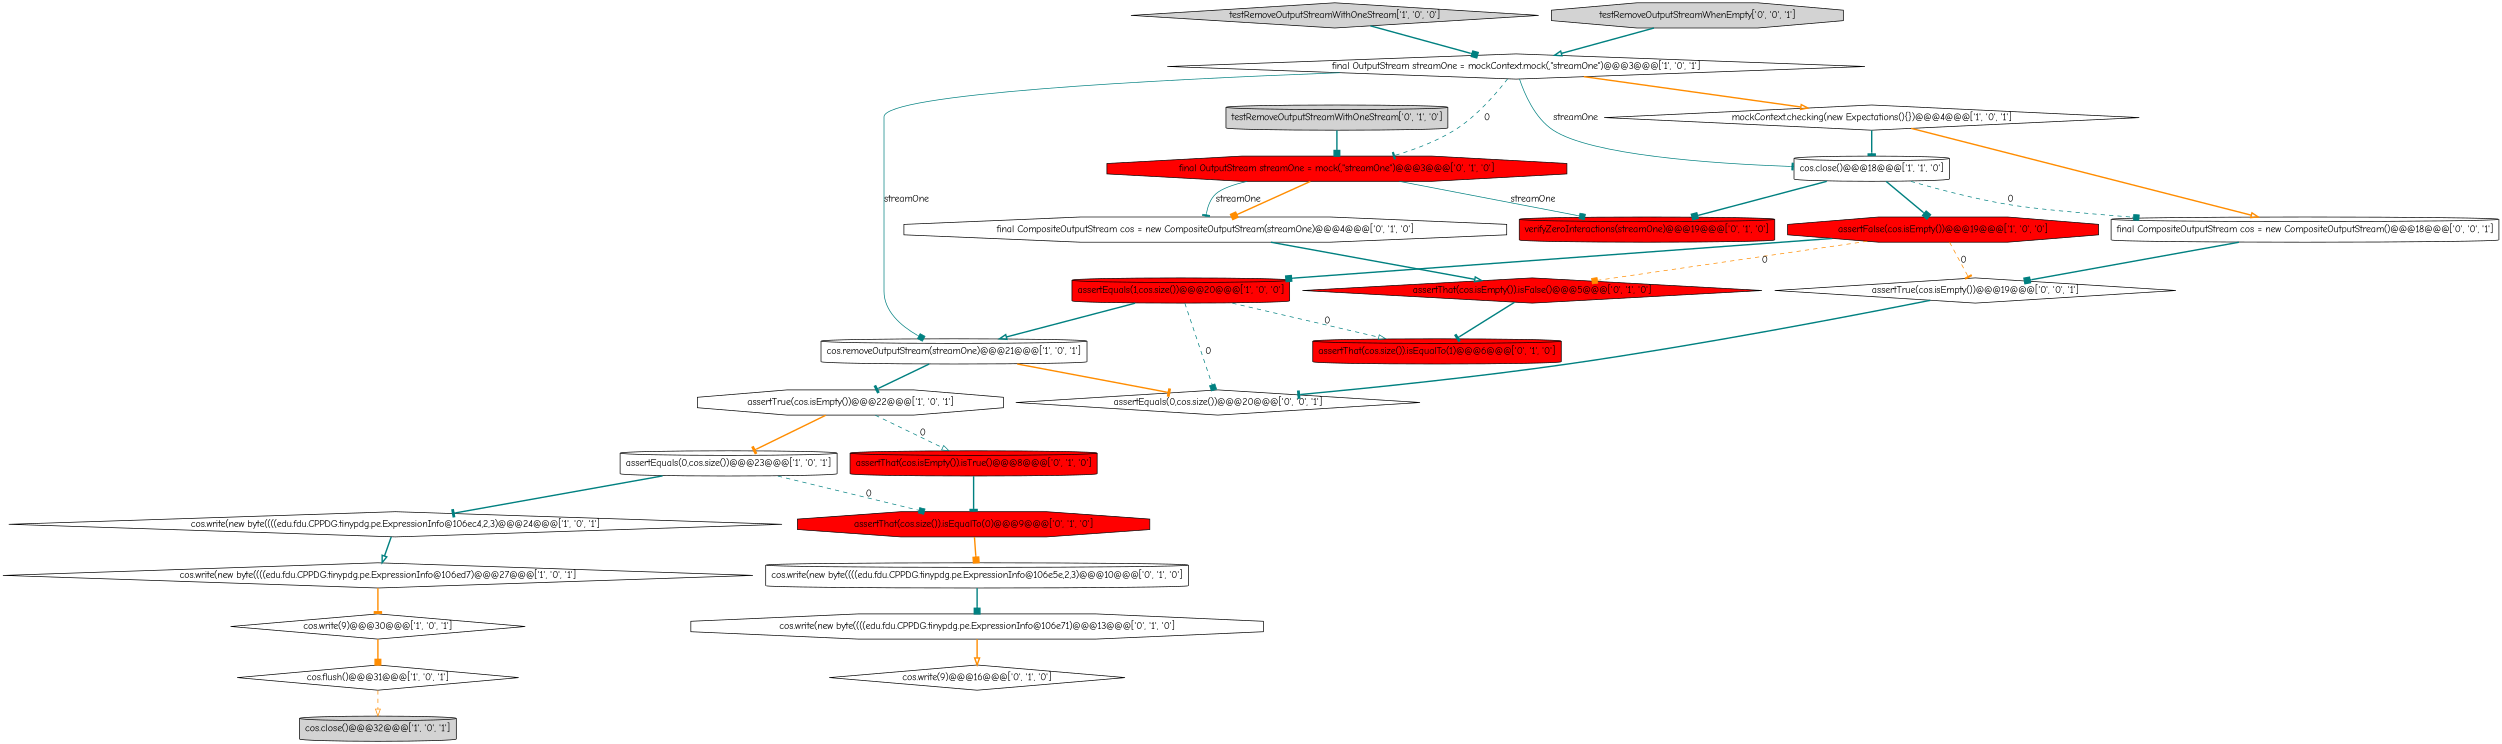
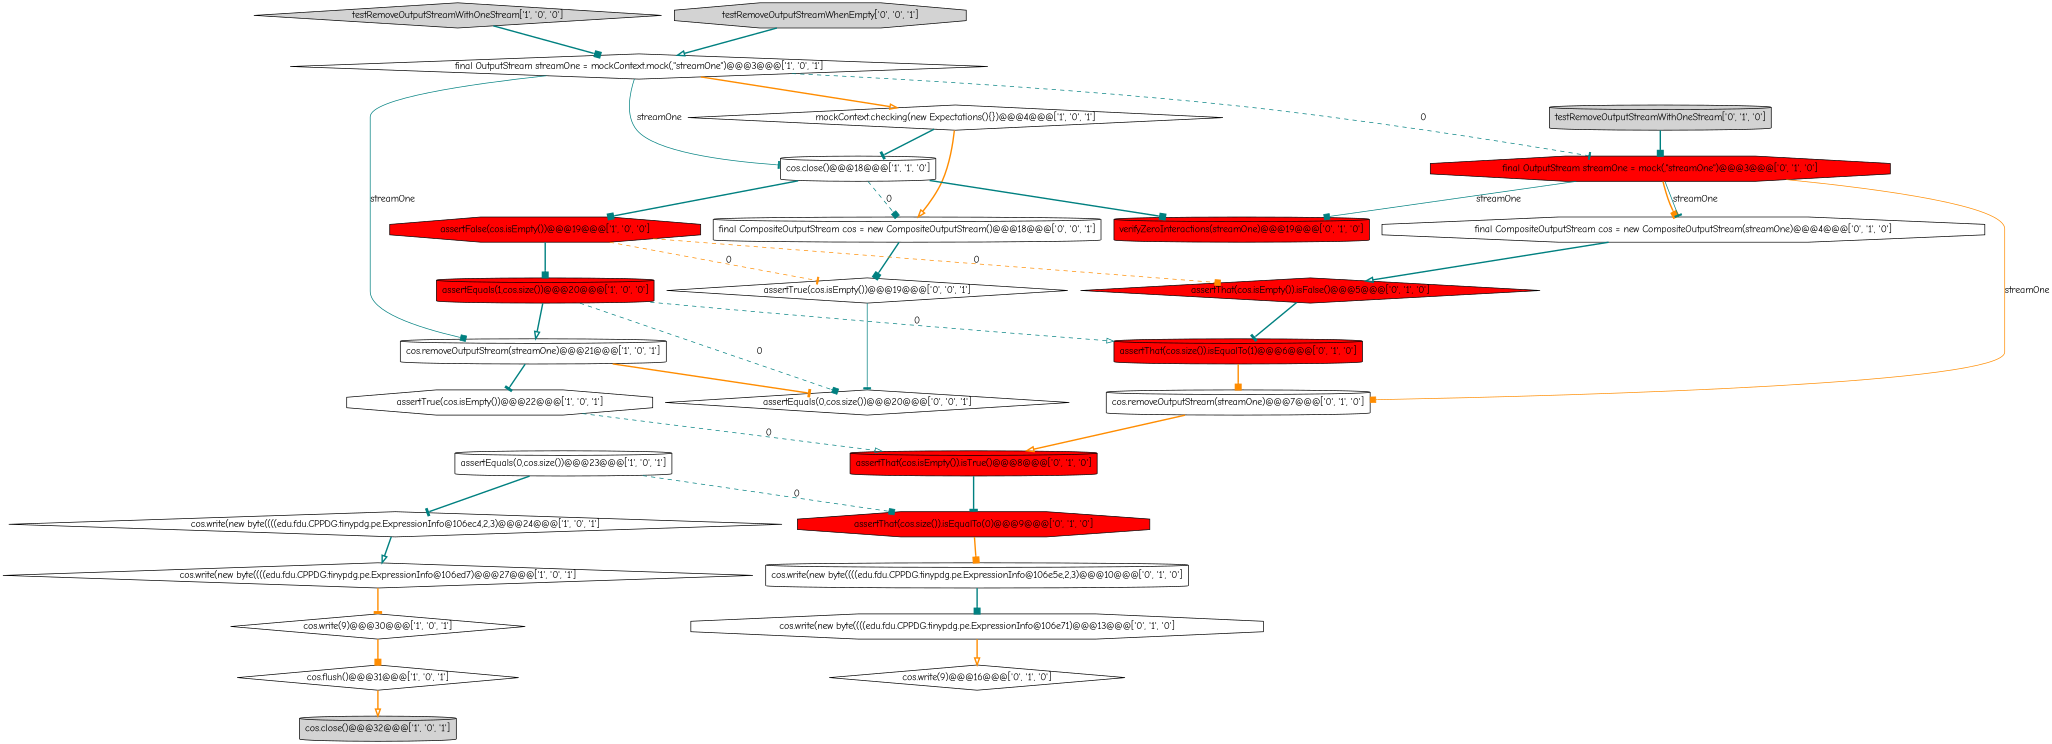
(1617, 357) -> (867, 345)
none -> (1238, 402)
(791, 432) -> none
(378, 700) -> (378, 700)
